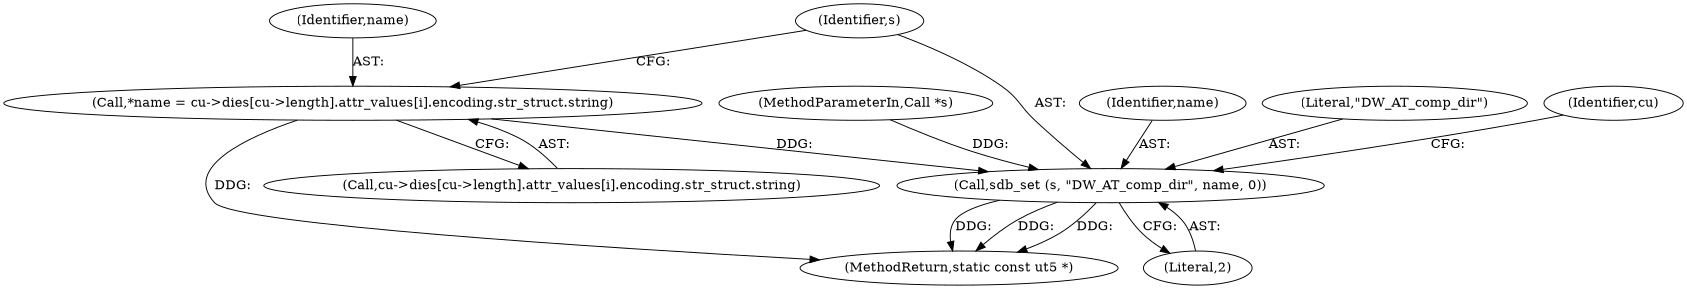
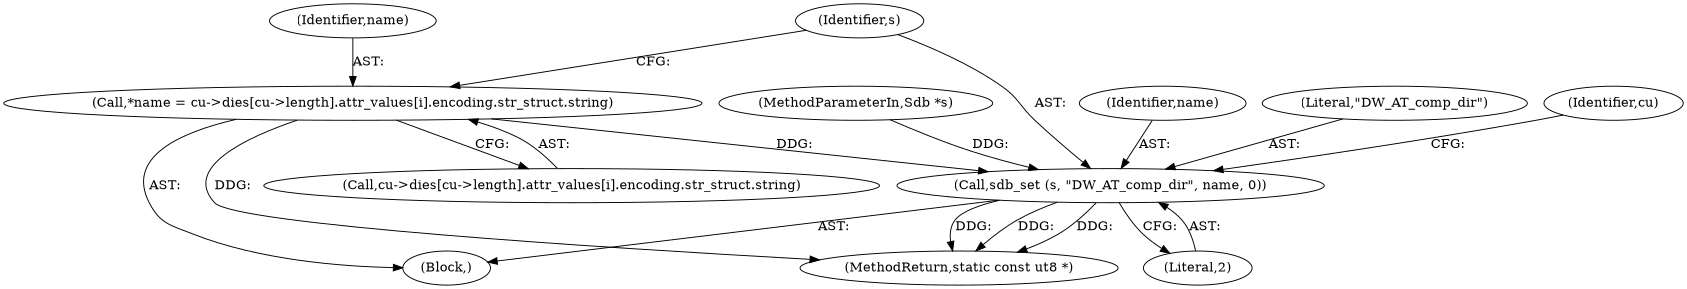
(856, 103) -> (856, 103)
none -> (447, 268)
(959, 268) -> (959, 268)
